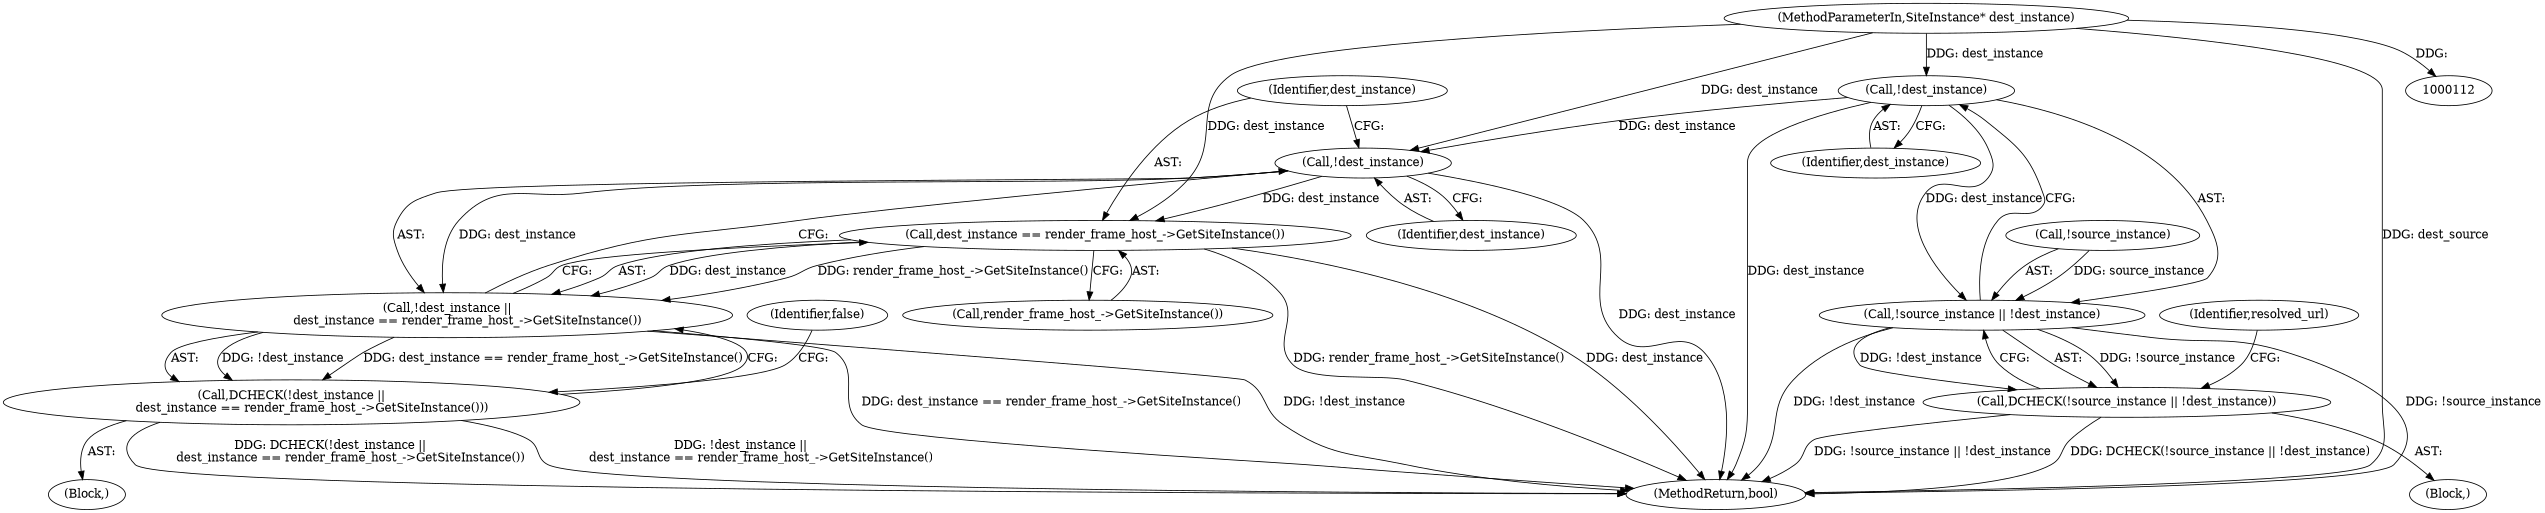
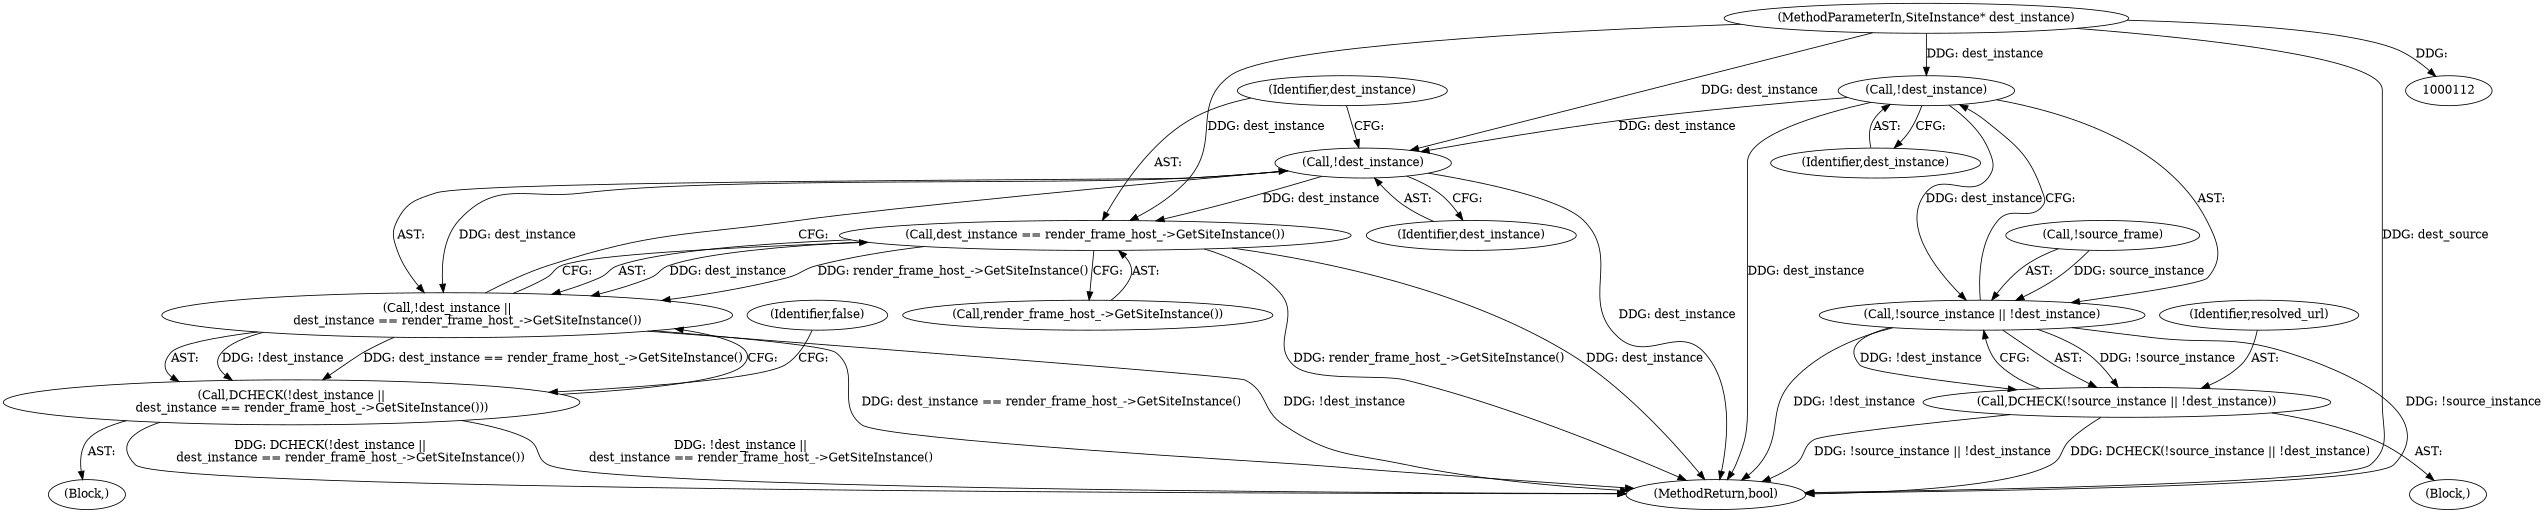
(2103, 235) -> (2103, 235)
(2267, 359) -> (2267, 359)
